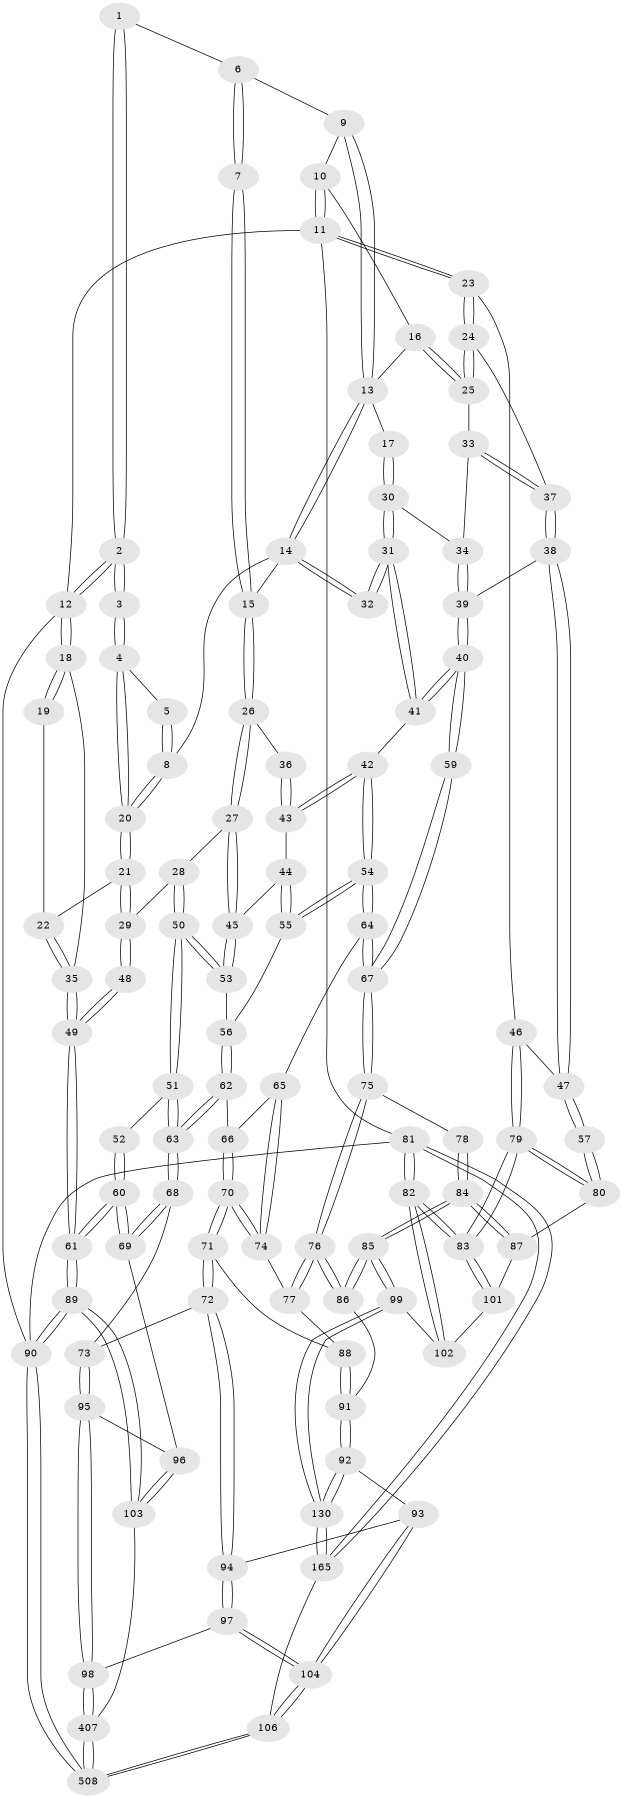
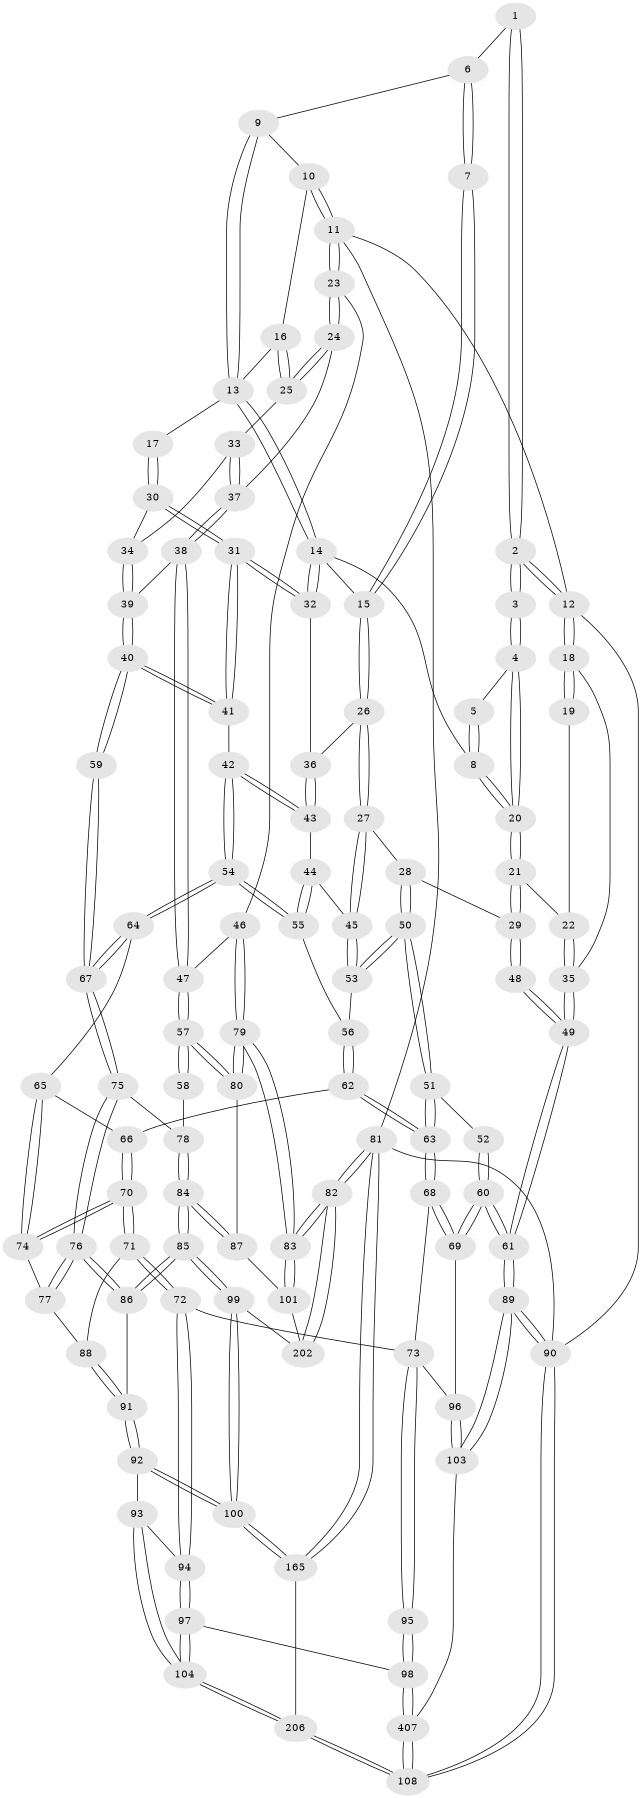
none -> (311, 685)
none -> (184, 1086)
(444, 1354) -> (303, 1354)
(134, 1435) -> (435, 1381)
(322, 1514) -> (234, 1514)
(268, 1728) -> (296, 1728)
(88, 1782) -> (408, 1782)
